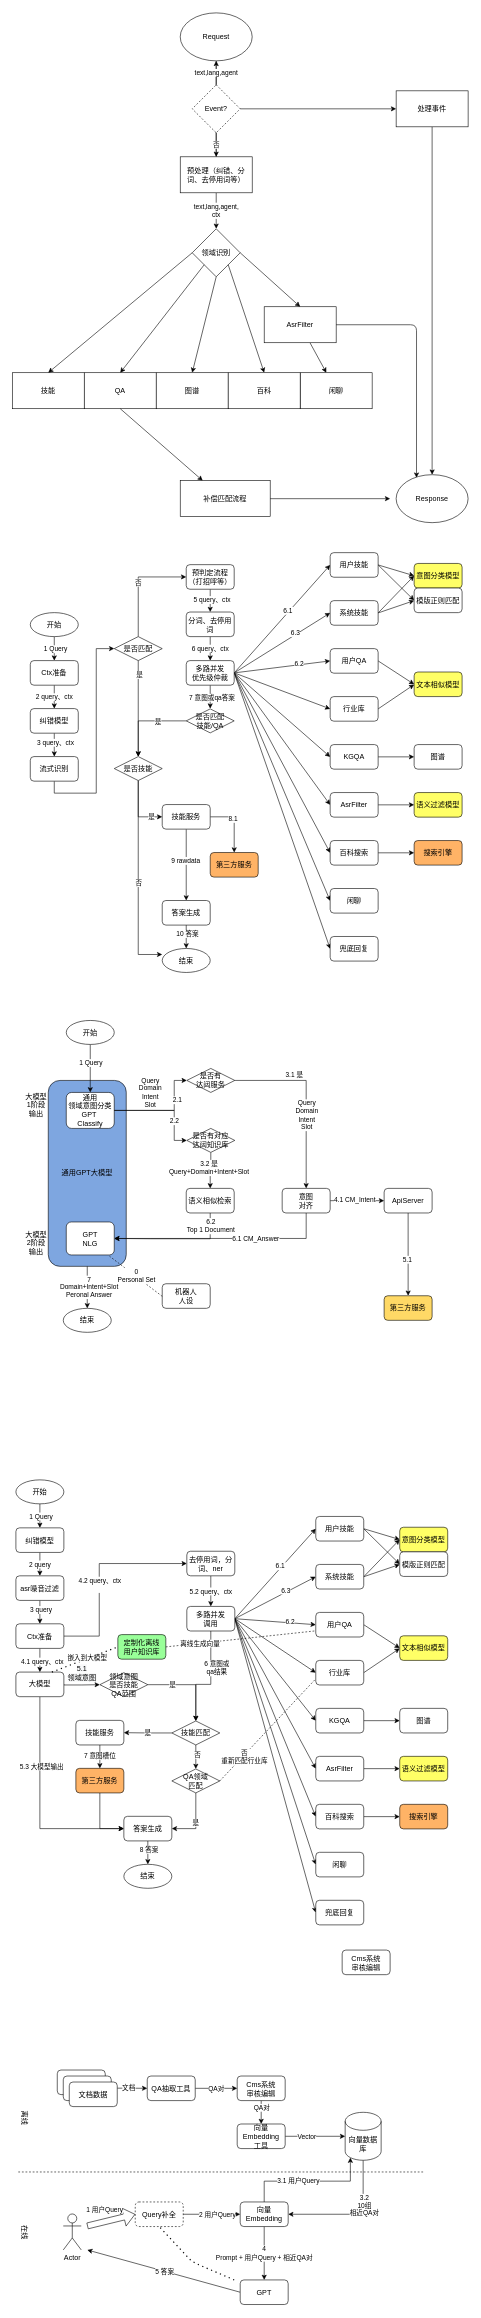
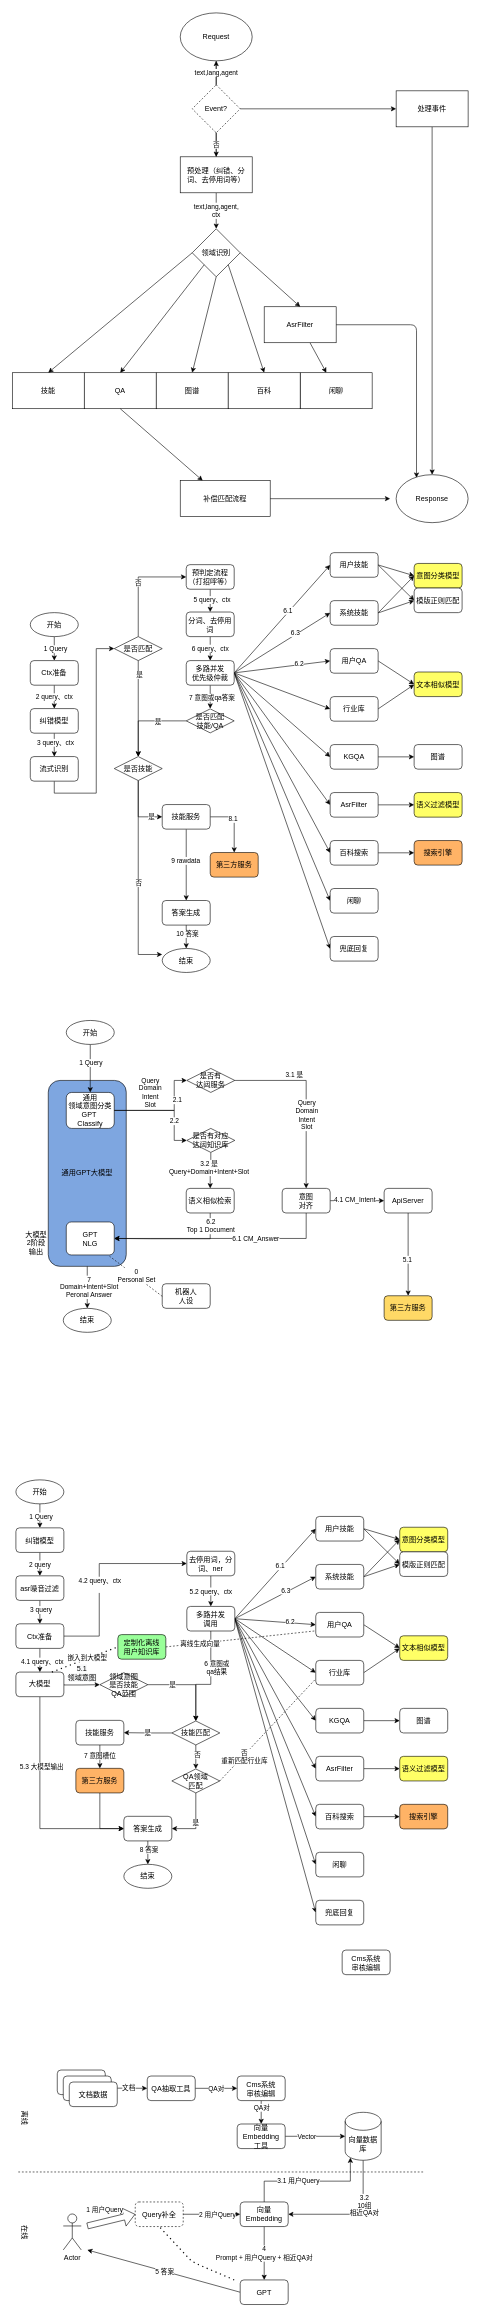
(36, 1105) -> none
